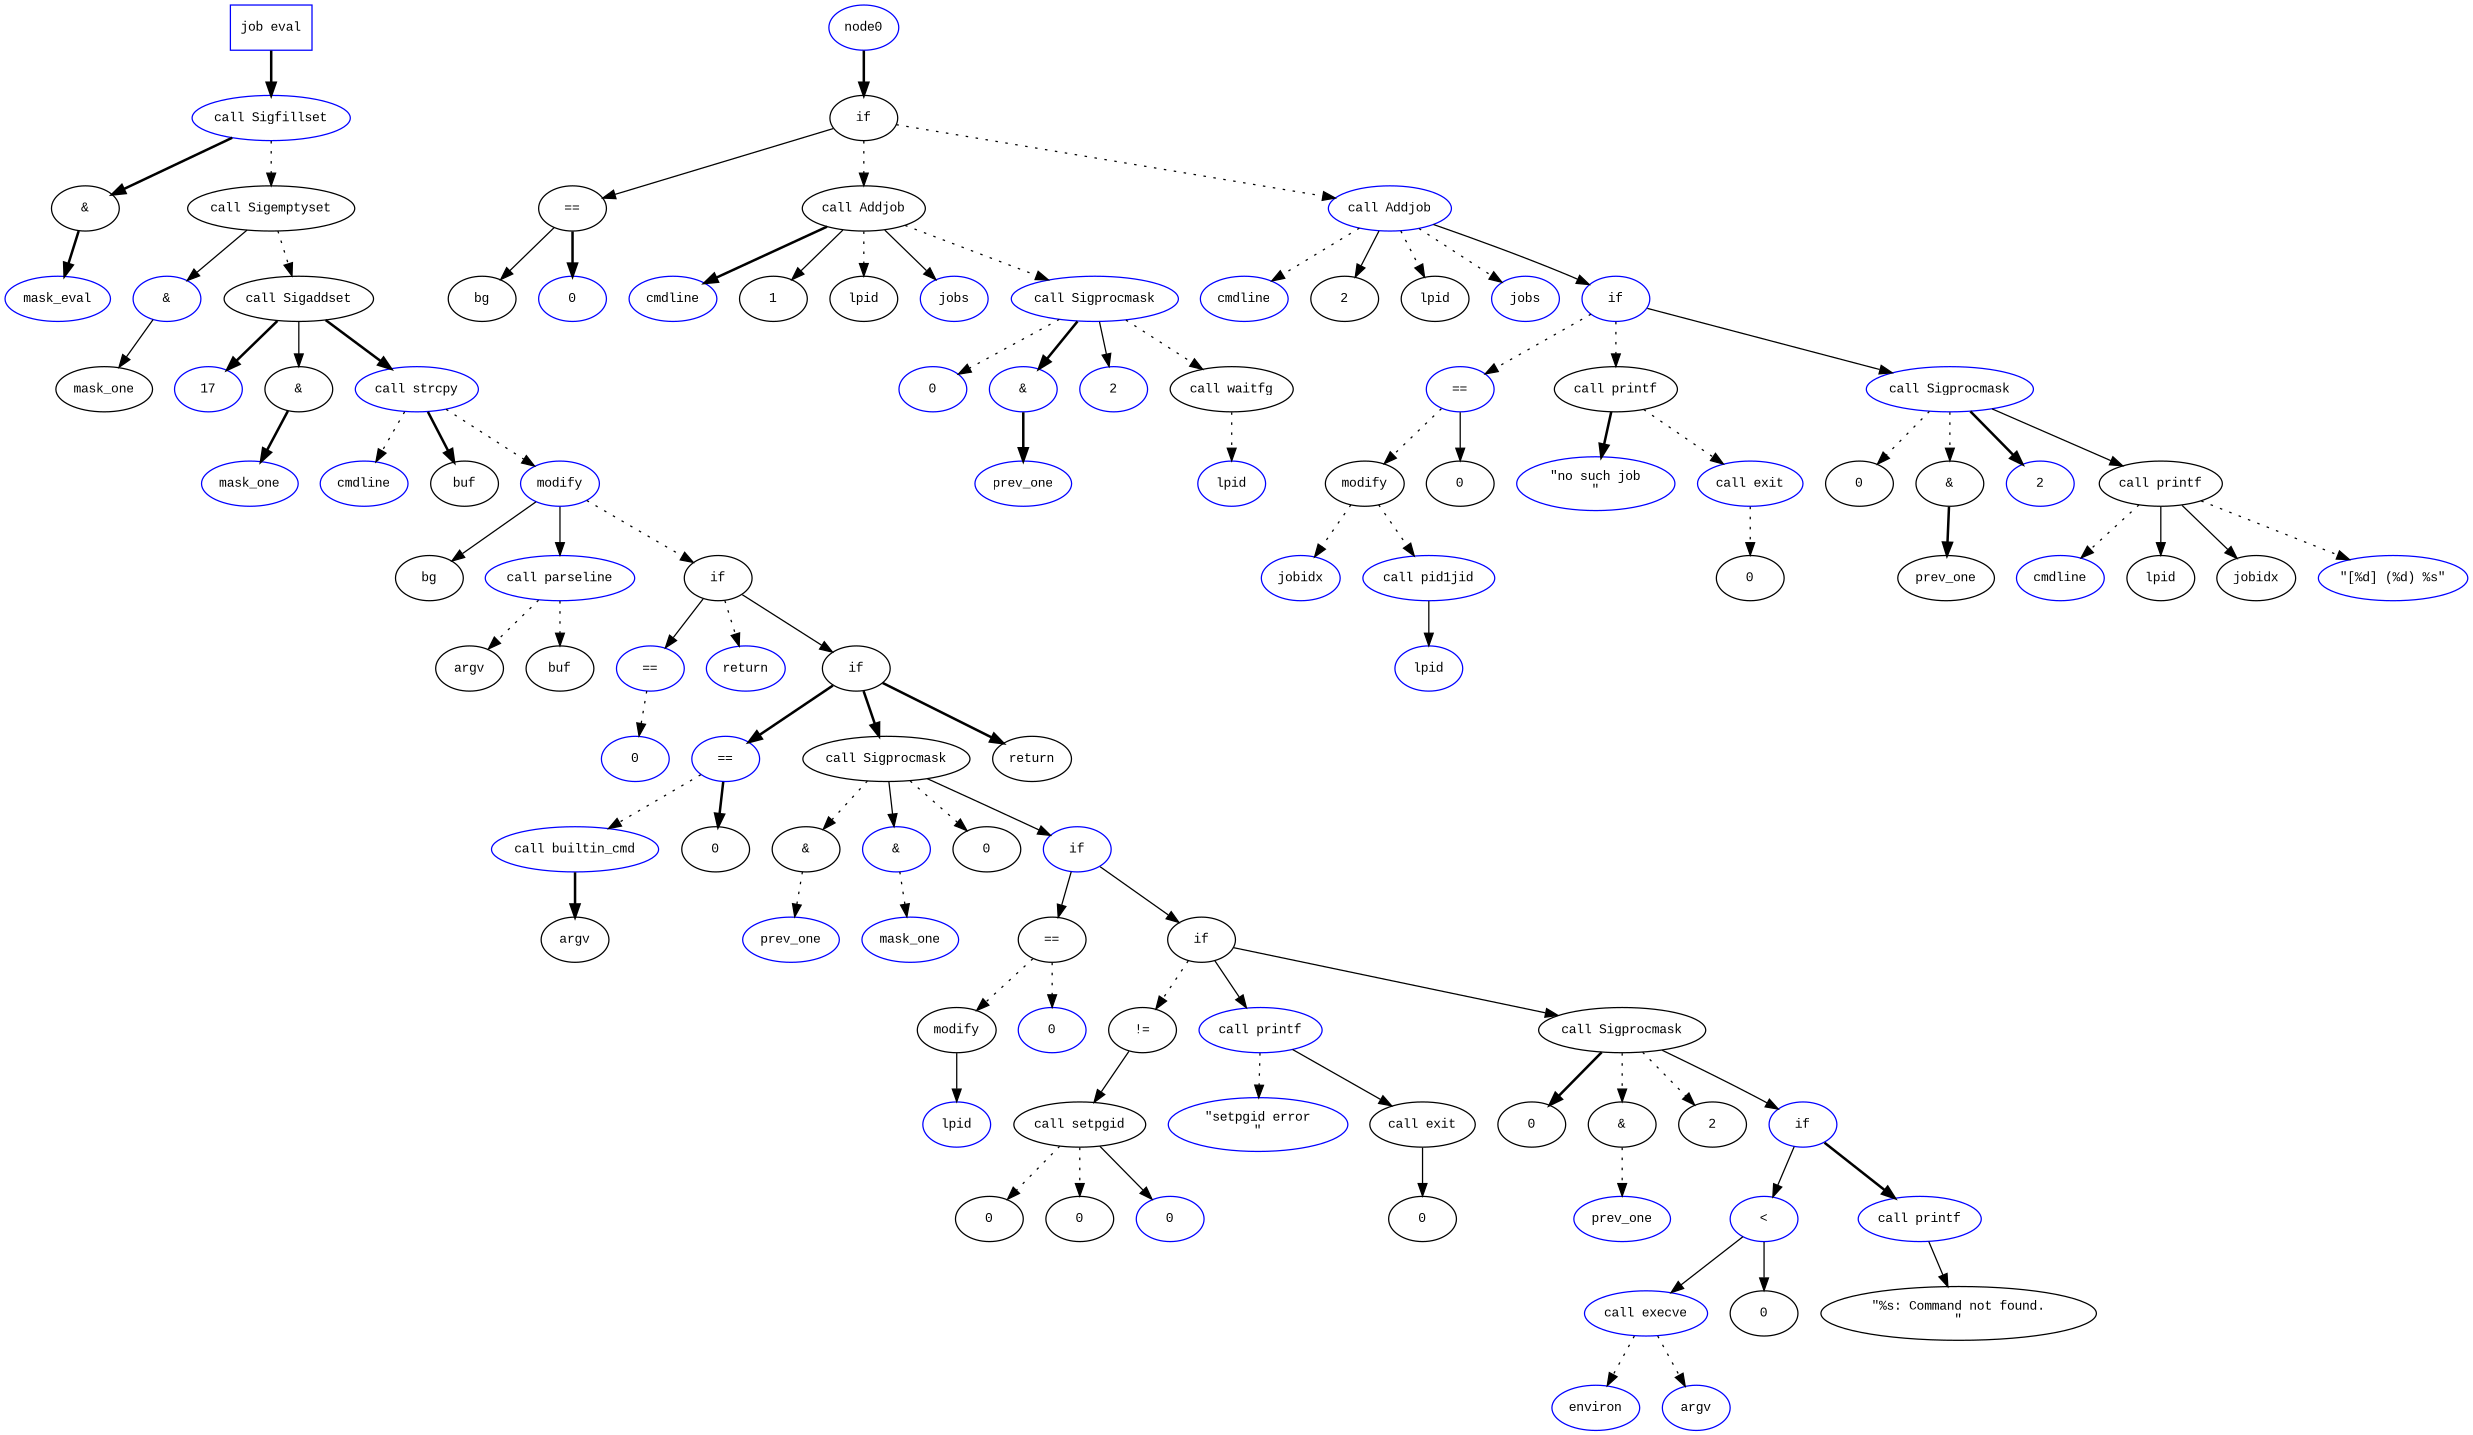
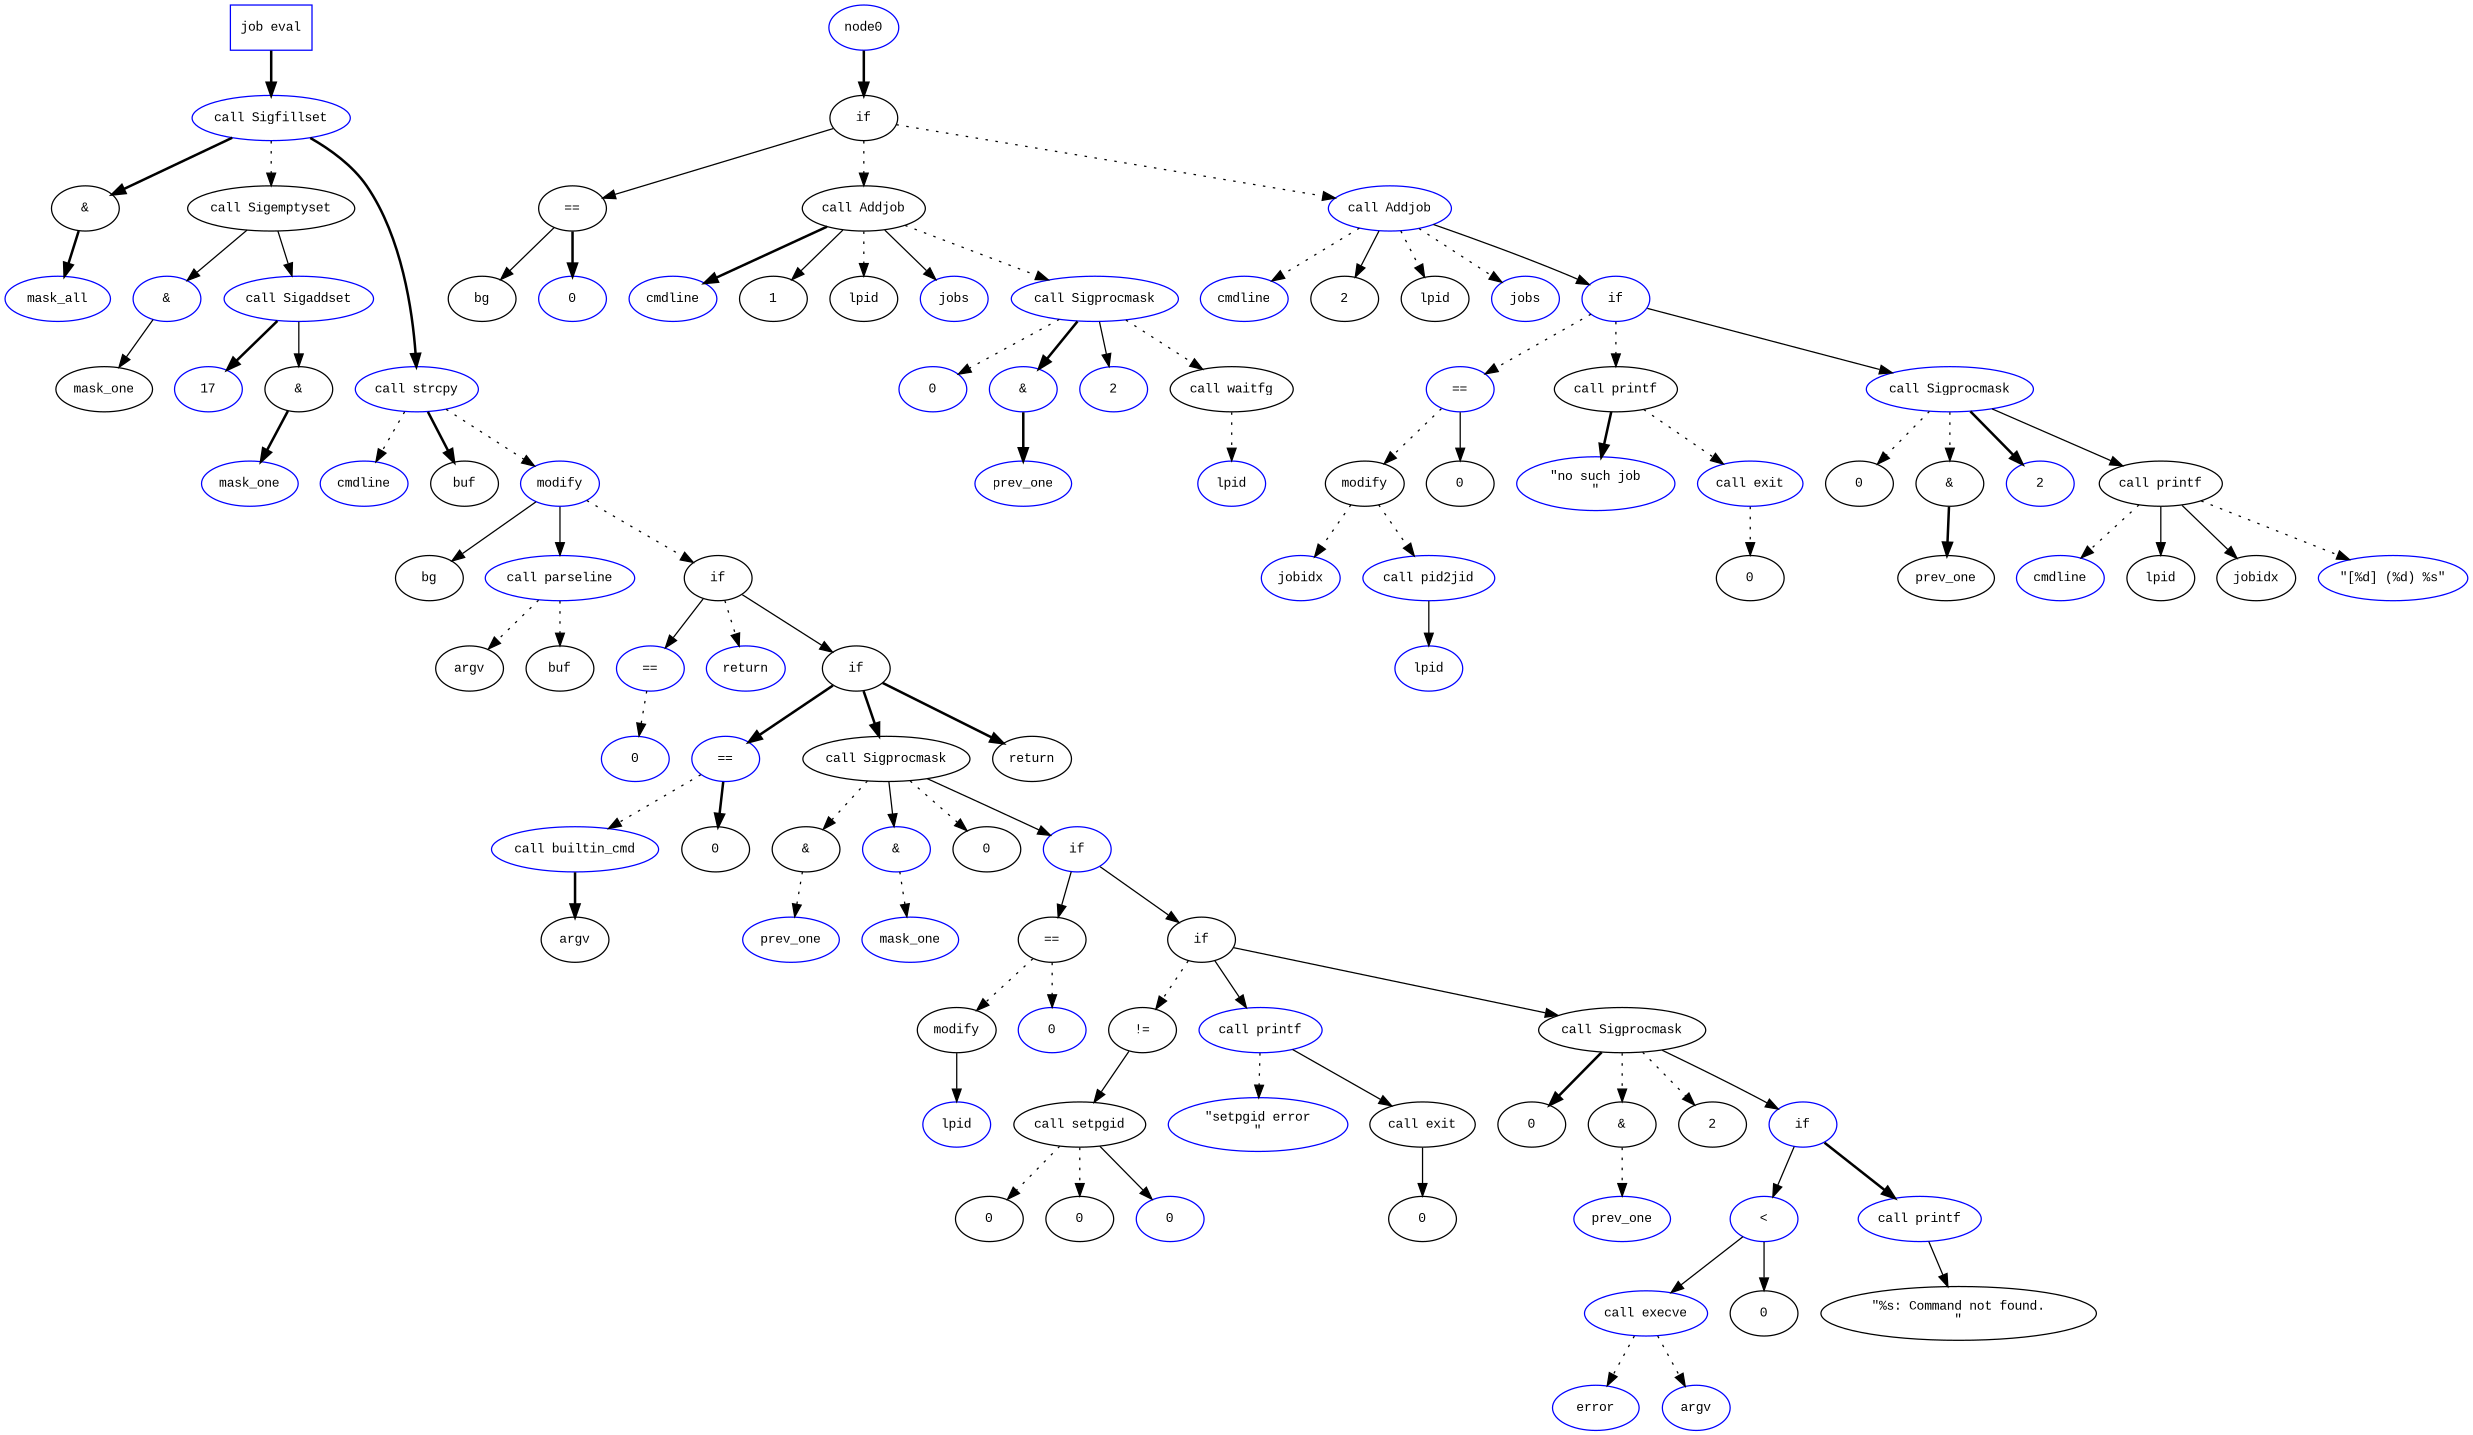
(283, 247) -> (283, 247)
(58, 299) -> (58, 299)
(299, 299) -> (299, 299)
(353, 340) -> (390, 231)
(1429, 578) -> (1429, 578)
(1596, 1408) -> (1596, 1408)
